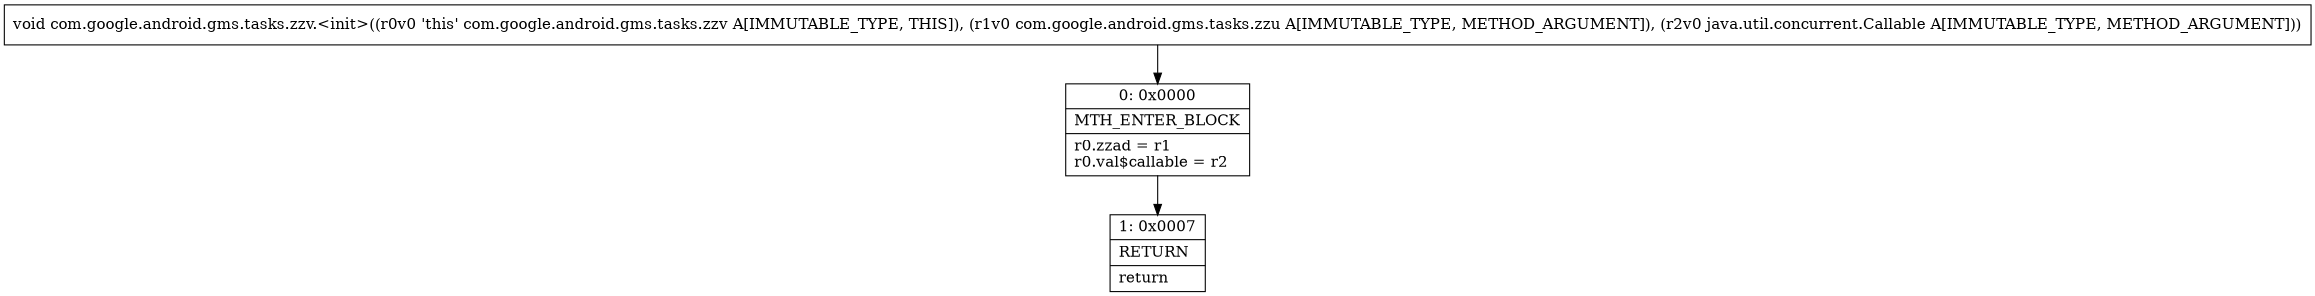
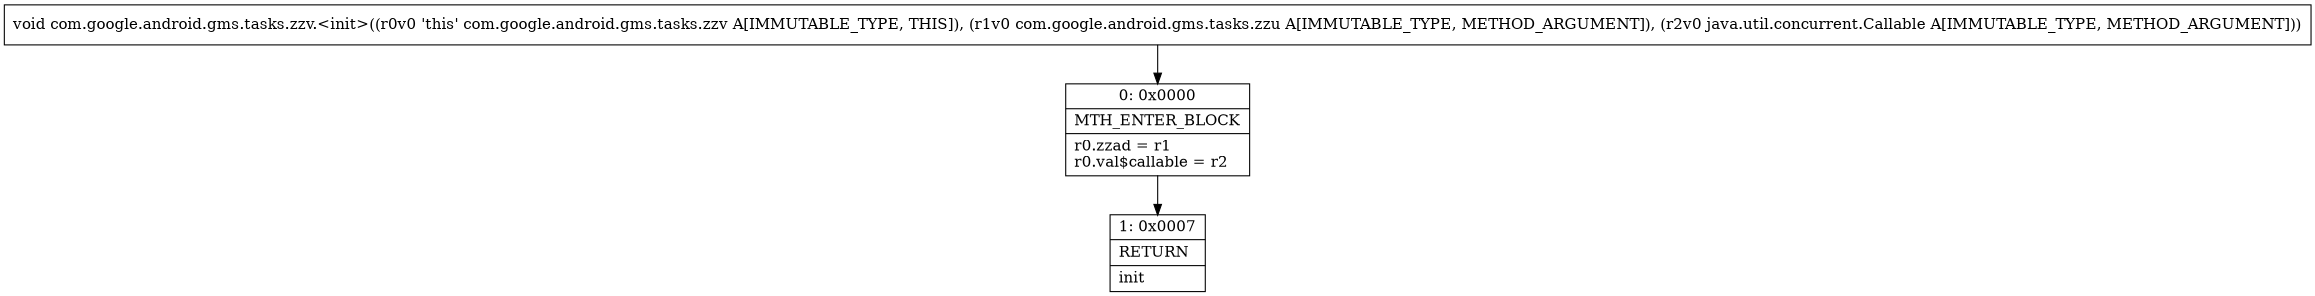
(1144, 278) -> (1132, 278)
